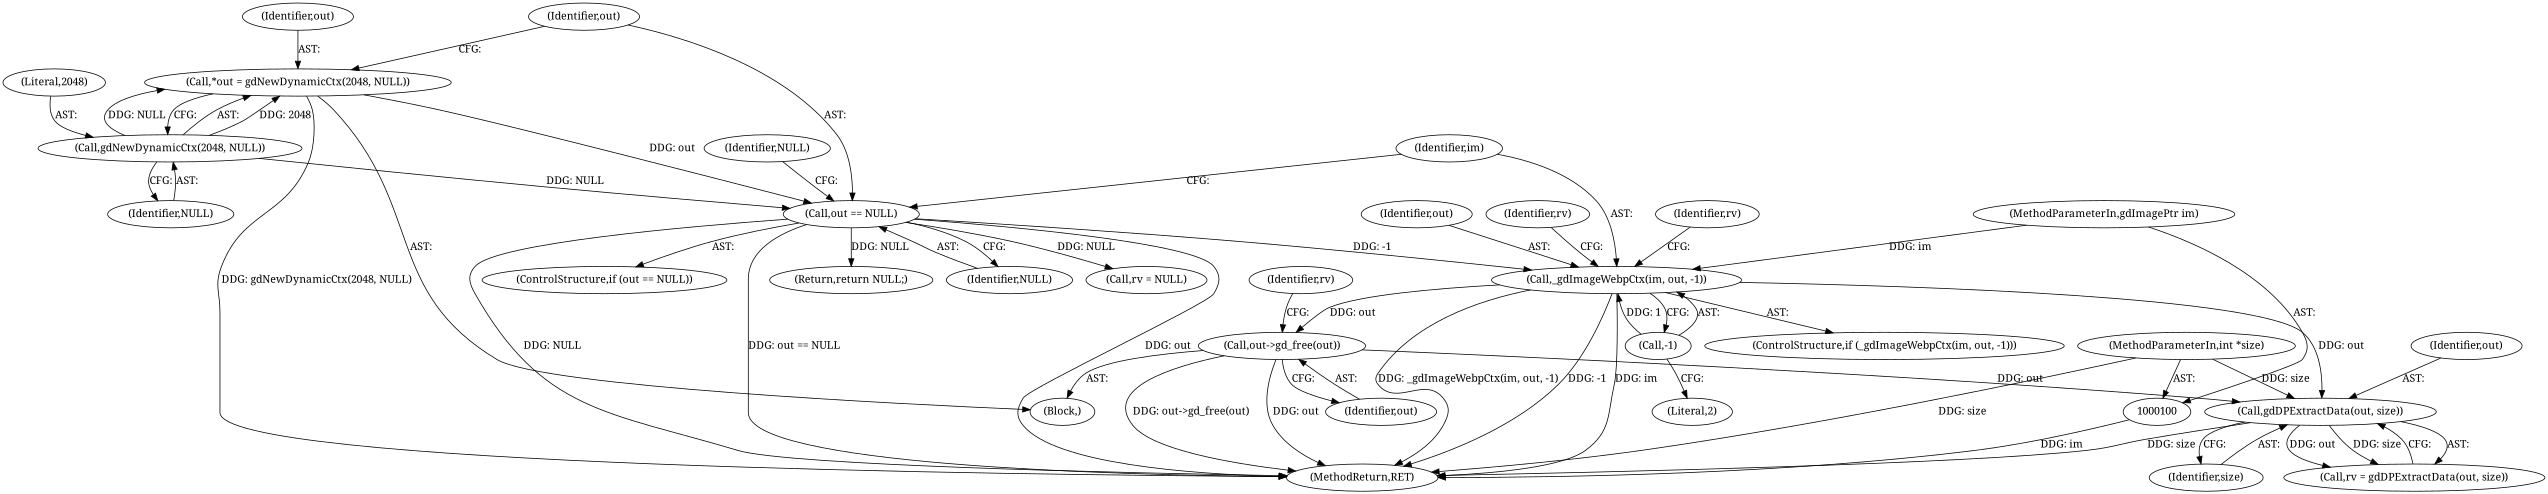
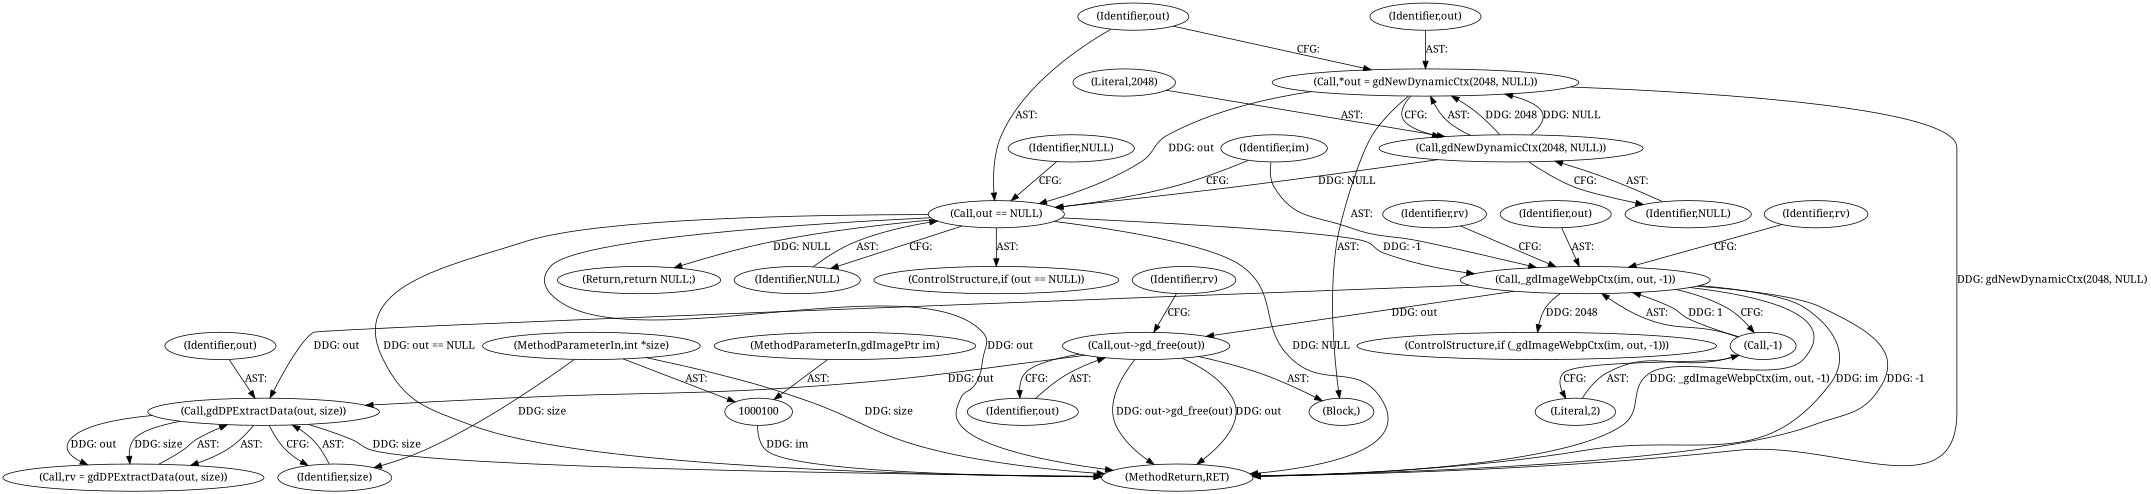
(1863, 247) -> none
(1146, 280) -> none
(1779, 313) -> (1572, 313)
none -> (1615, 369)
(2246, 375) -> (482, 420)
(2421, 445) -> (210, 445)
